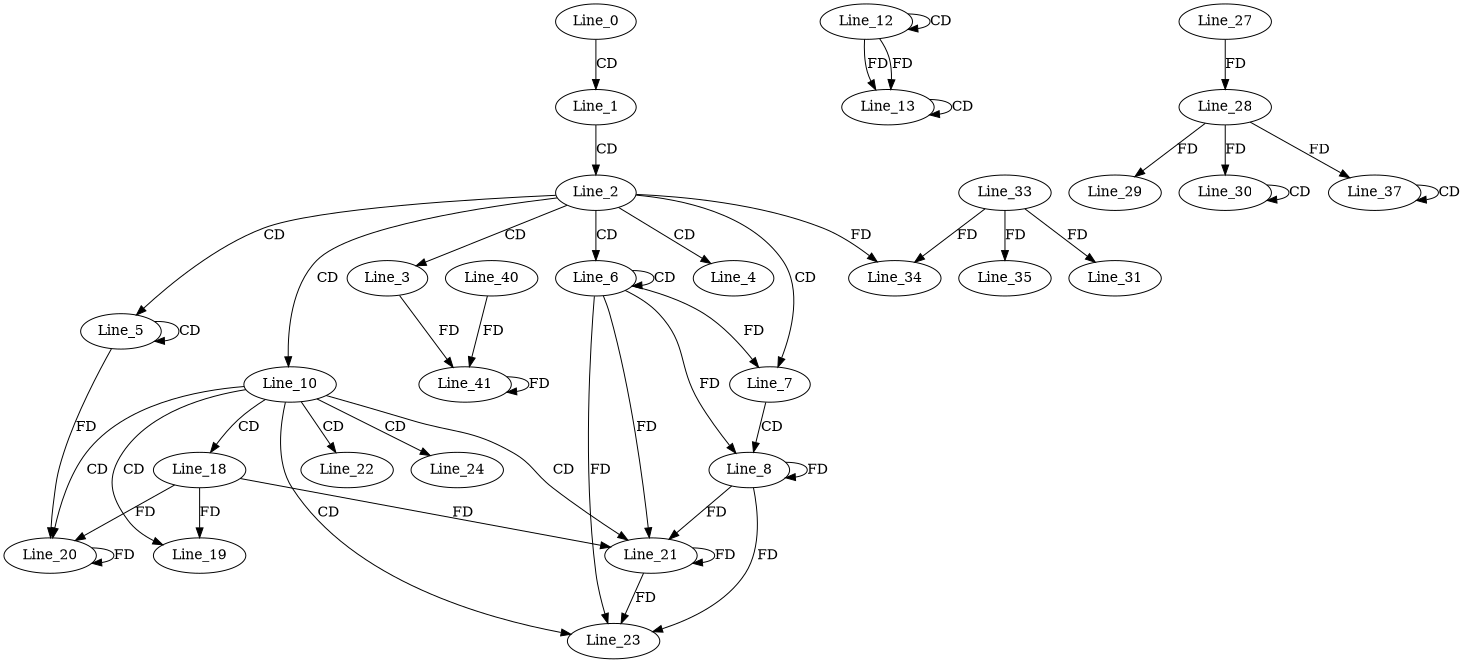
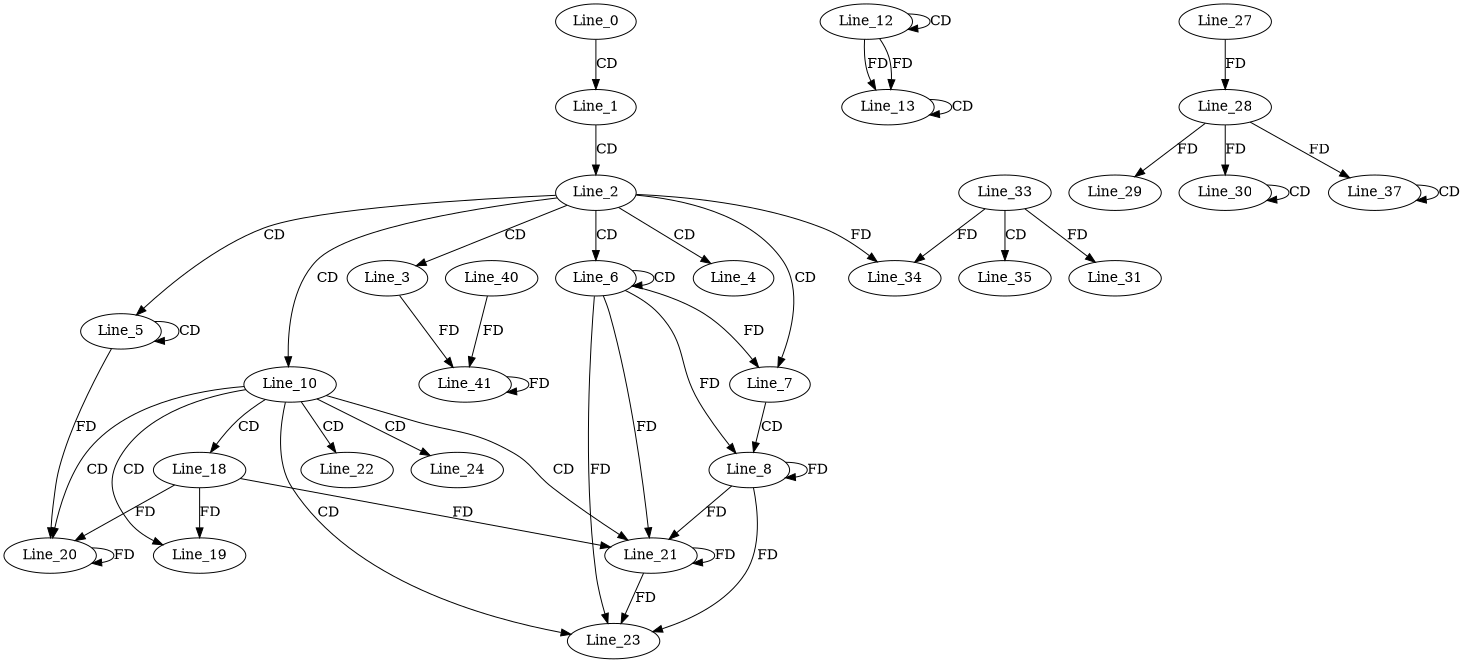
(1016, 236) -> (1016, 236)
